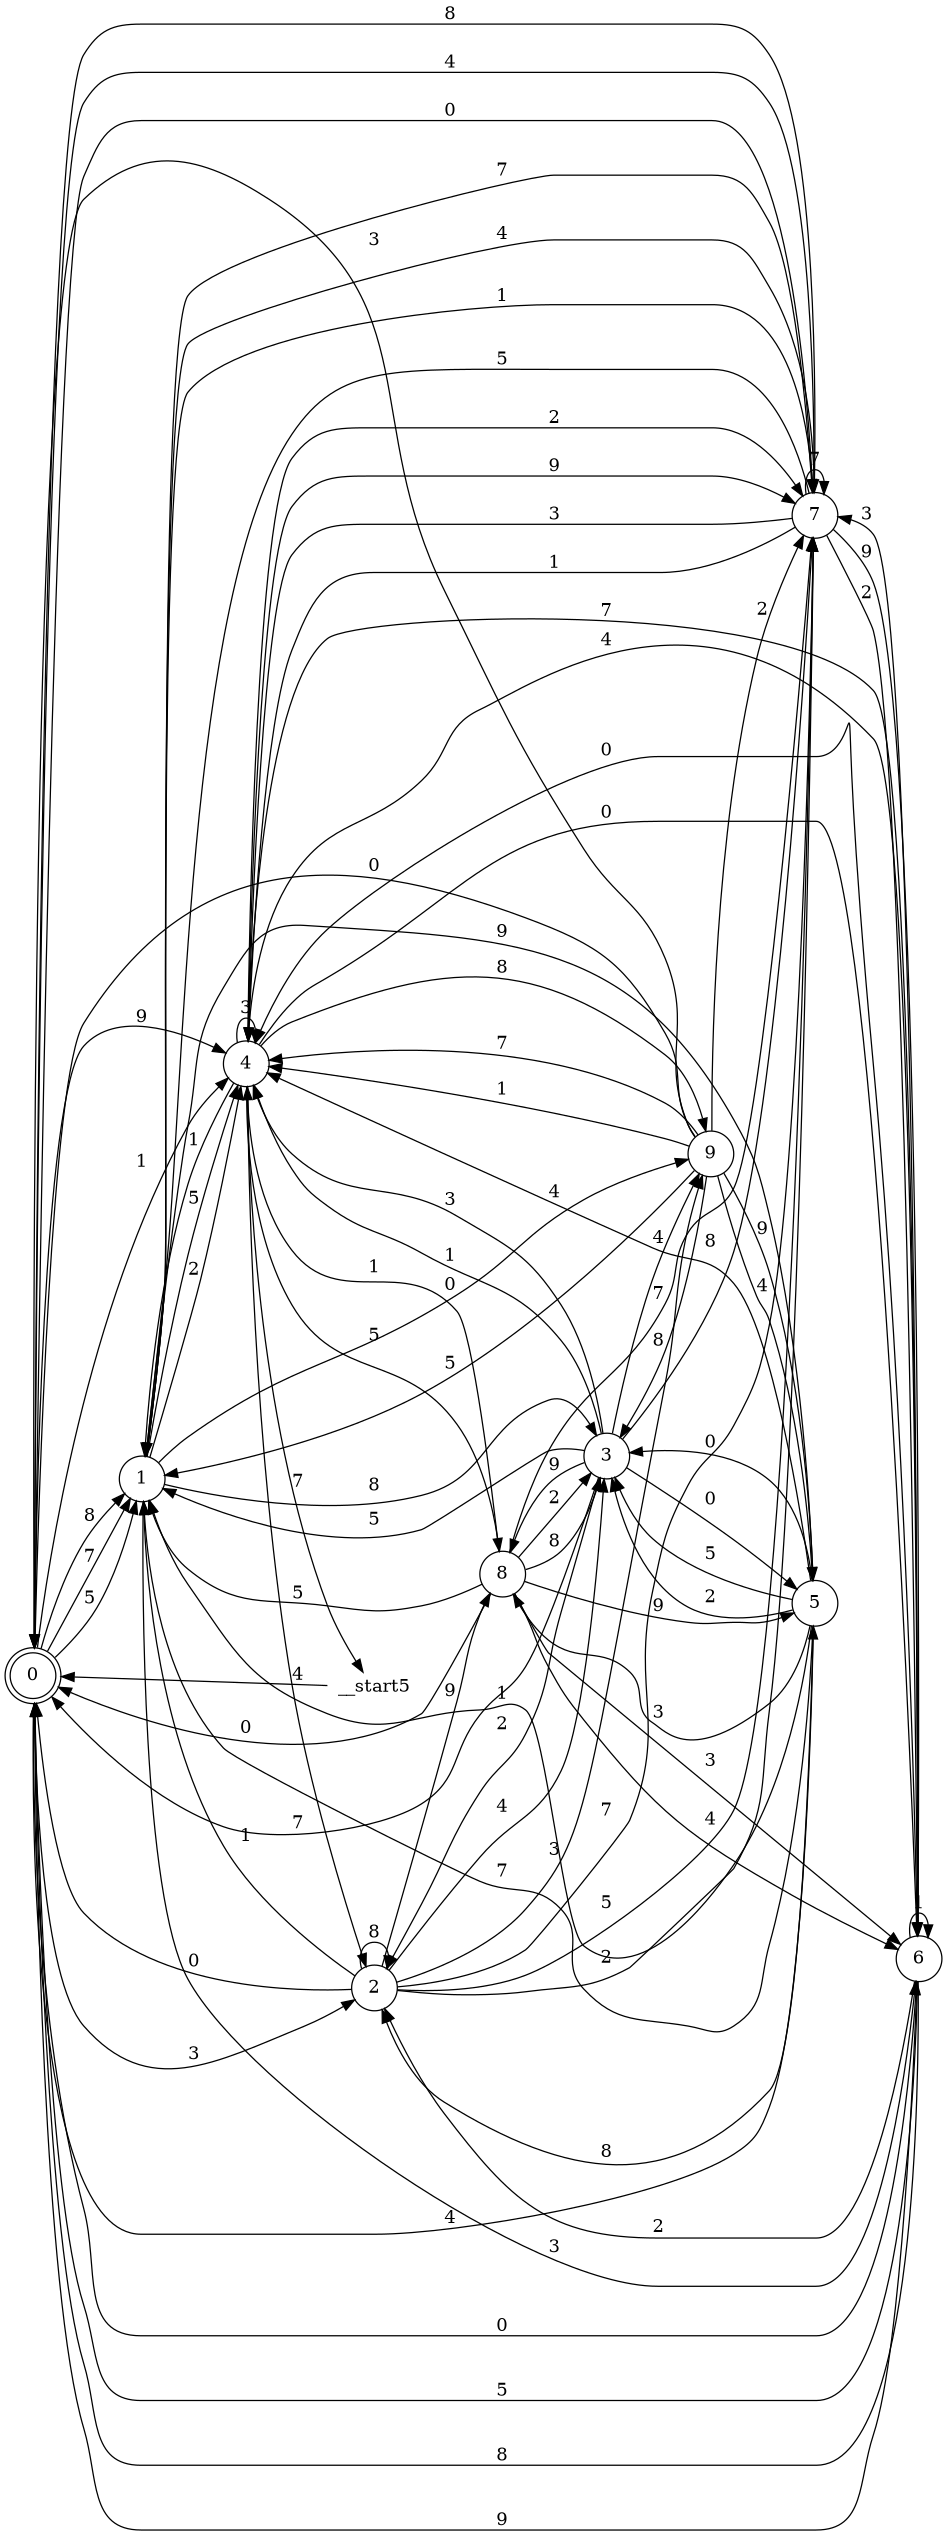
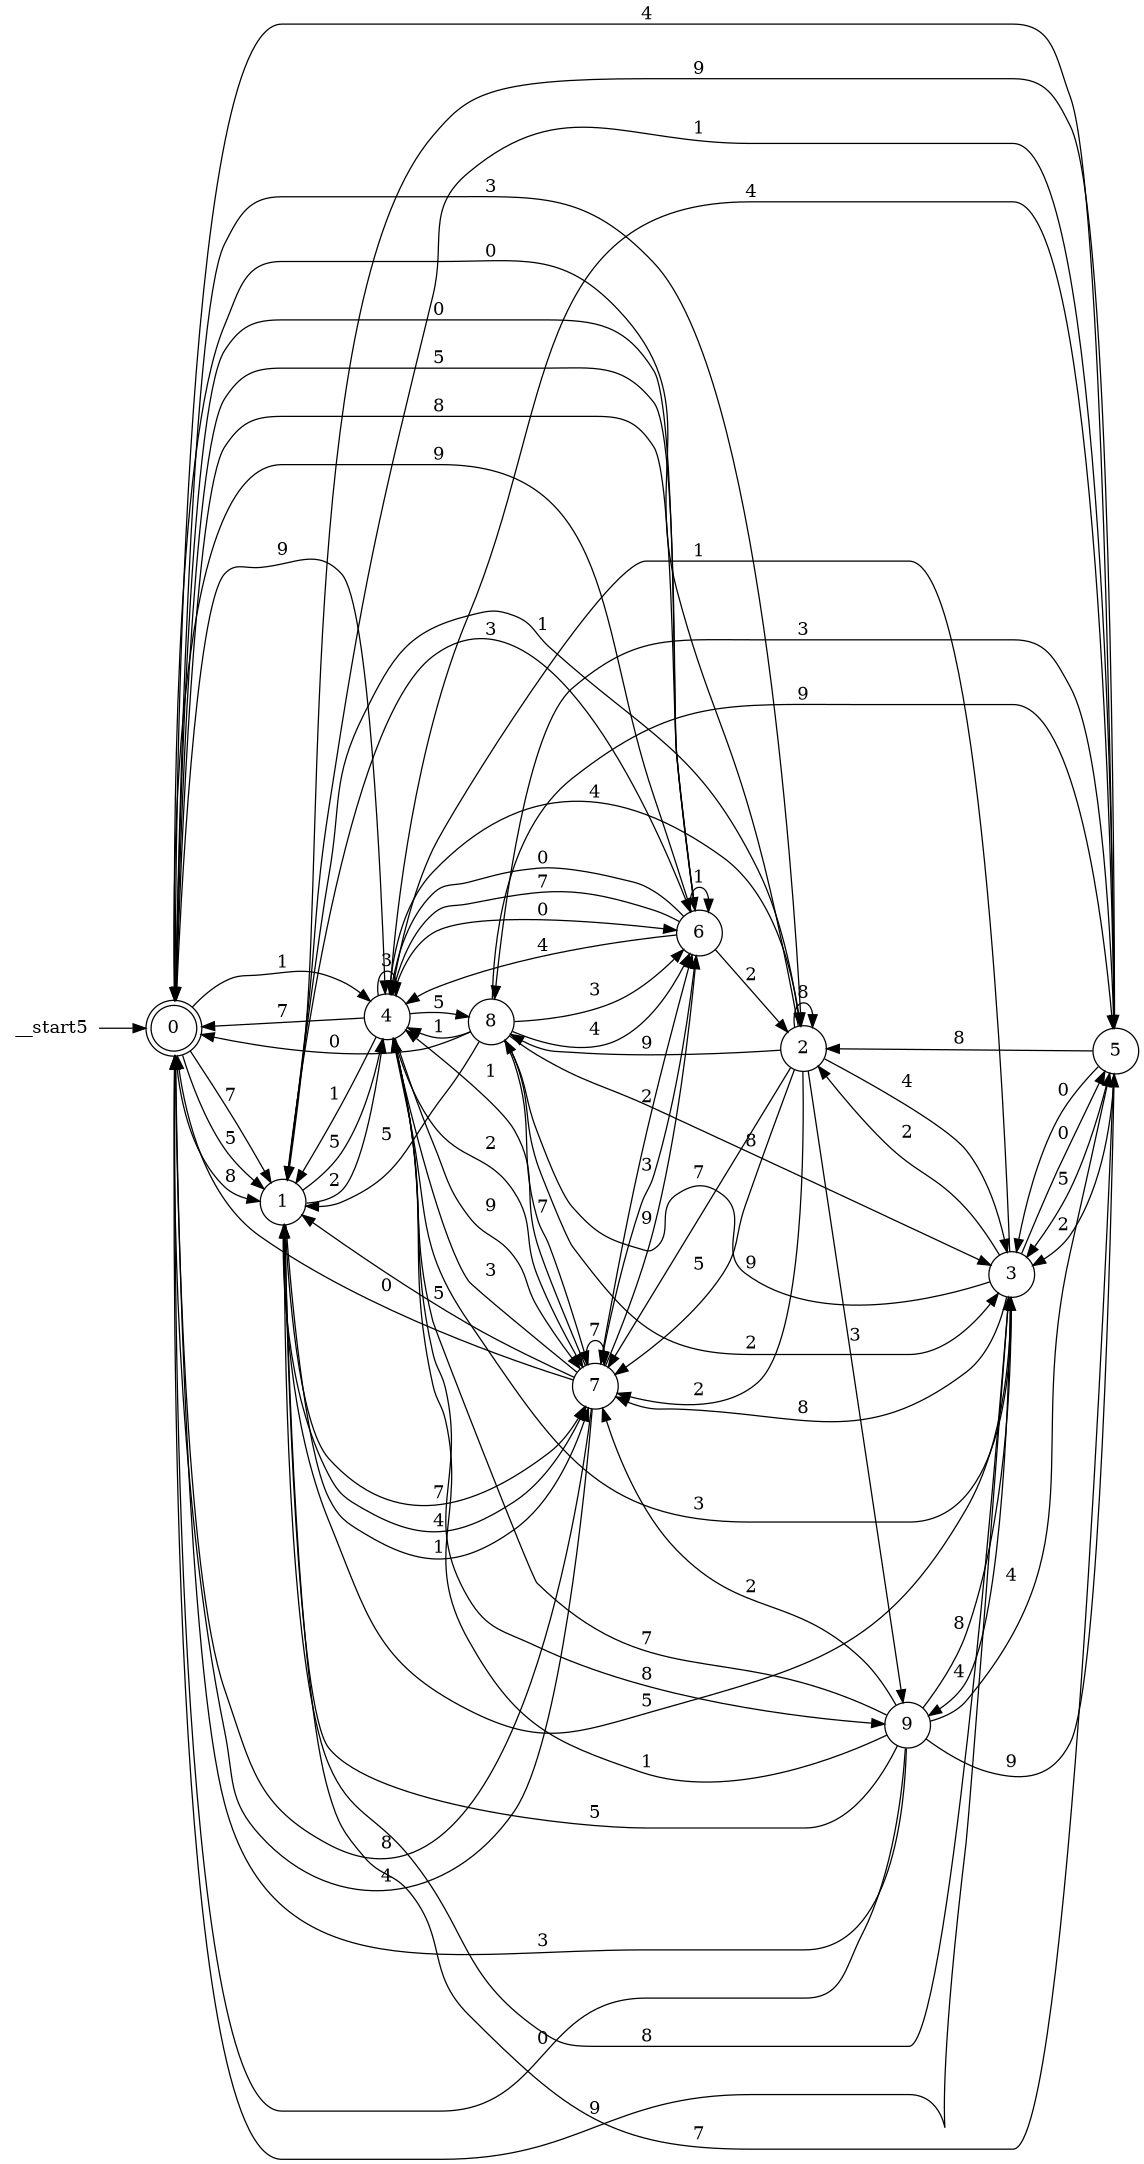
(420, 1317) -> none
(269, 1366) -> (289, 1022)
(298, 1824) -> (595, 2109)
